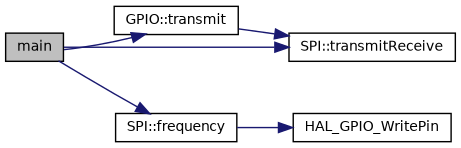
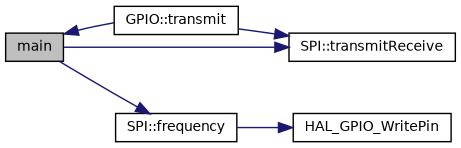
(98, 45) -> (96, 26)
